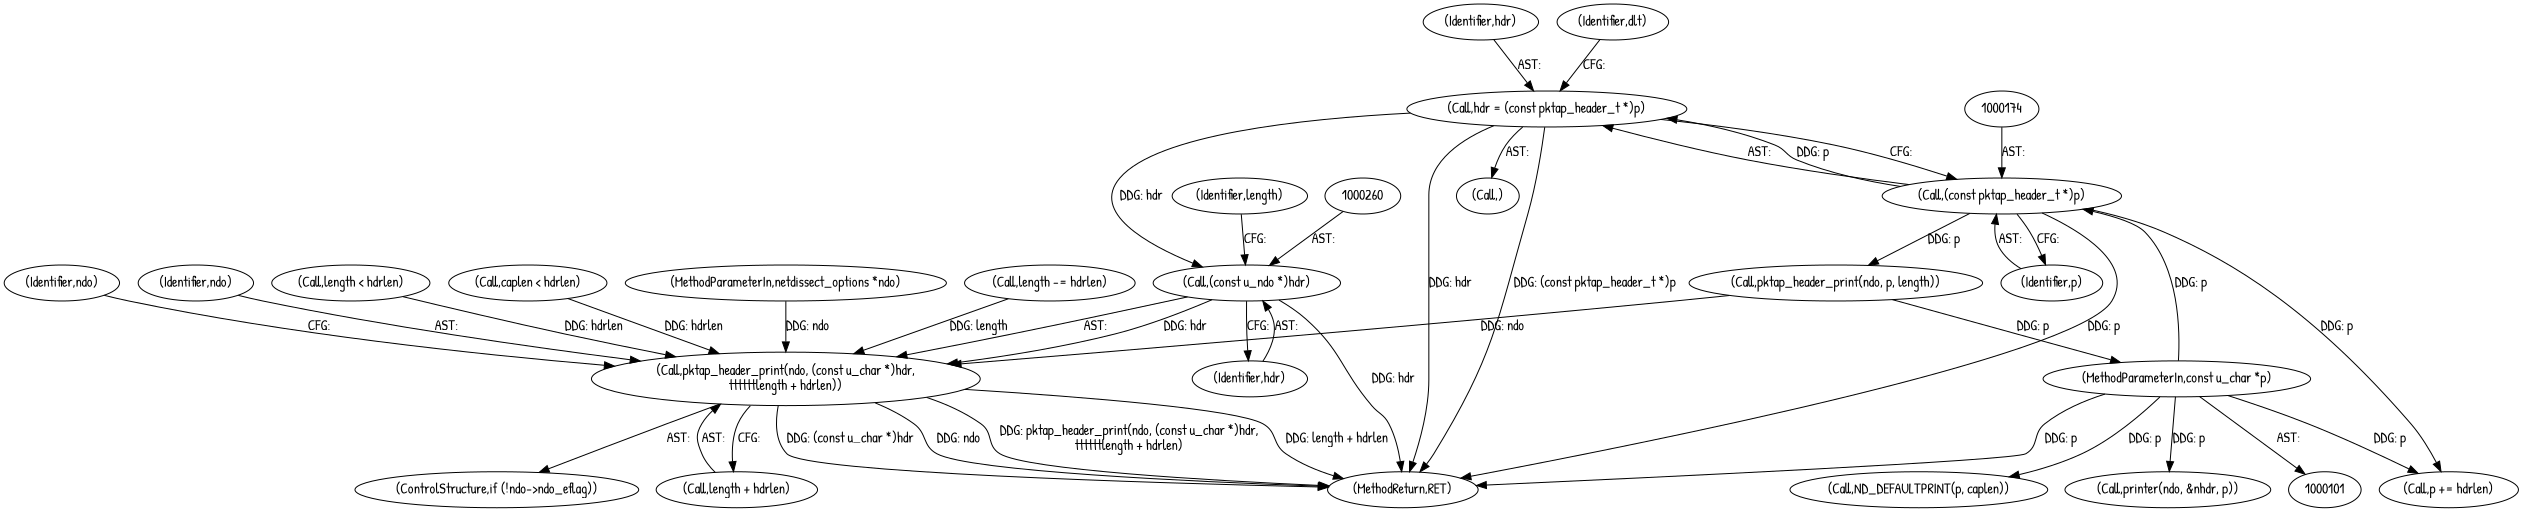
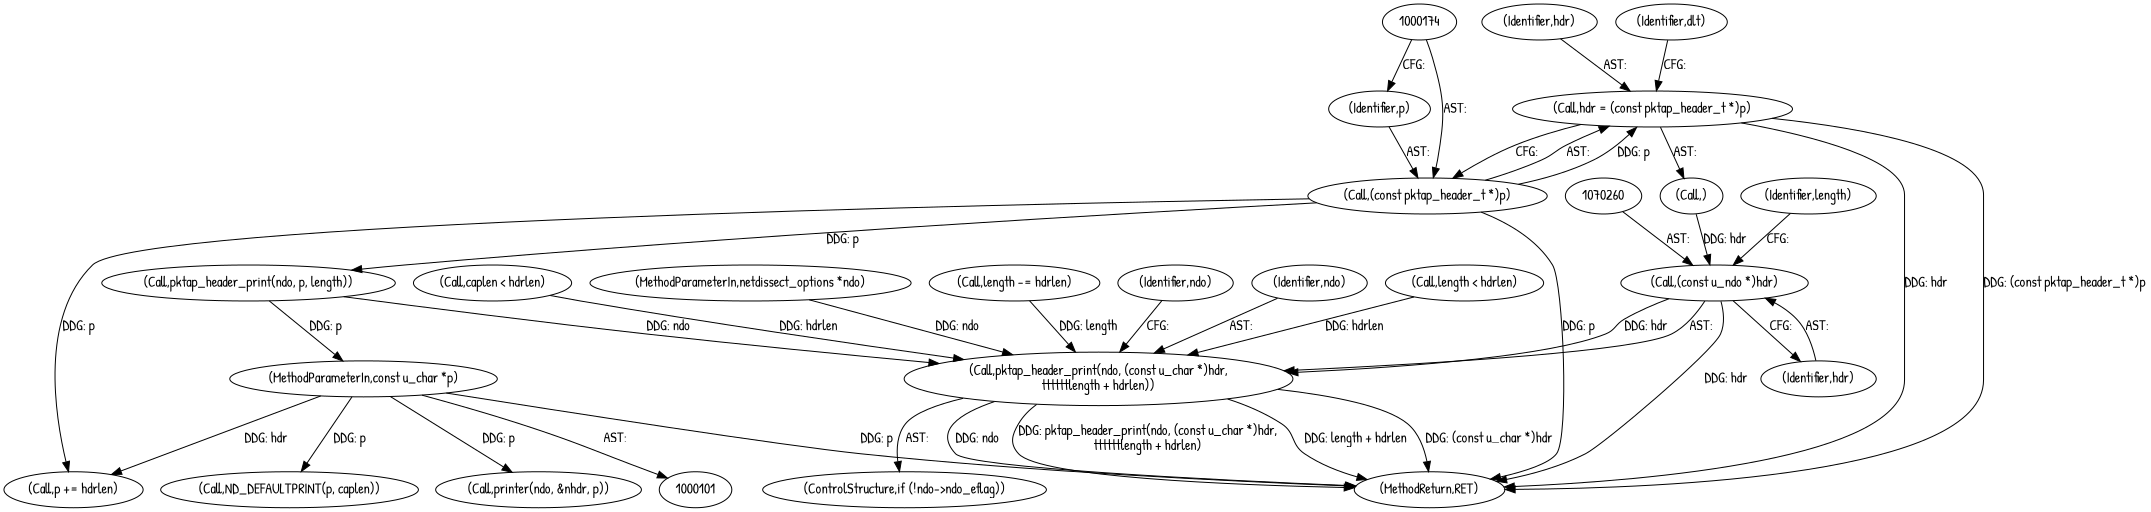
(1196, 141) -> (1702, 235)
(1363, 196) -> (1604, 196)
(2031, 234) -> (1402, 61)
(2166, 266) -> none
(2390, 439) -> (266, 439)
(737, 490) -> none
